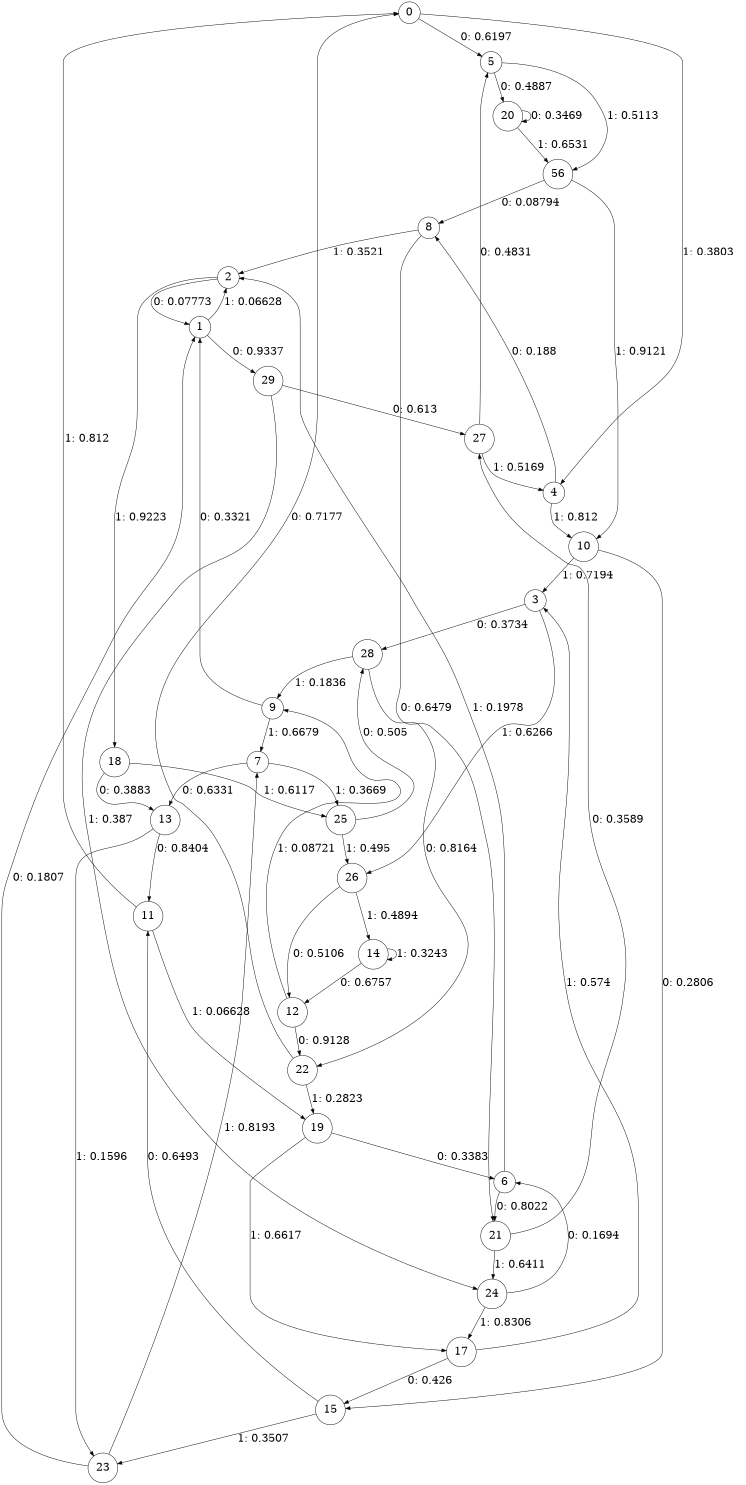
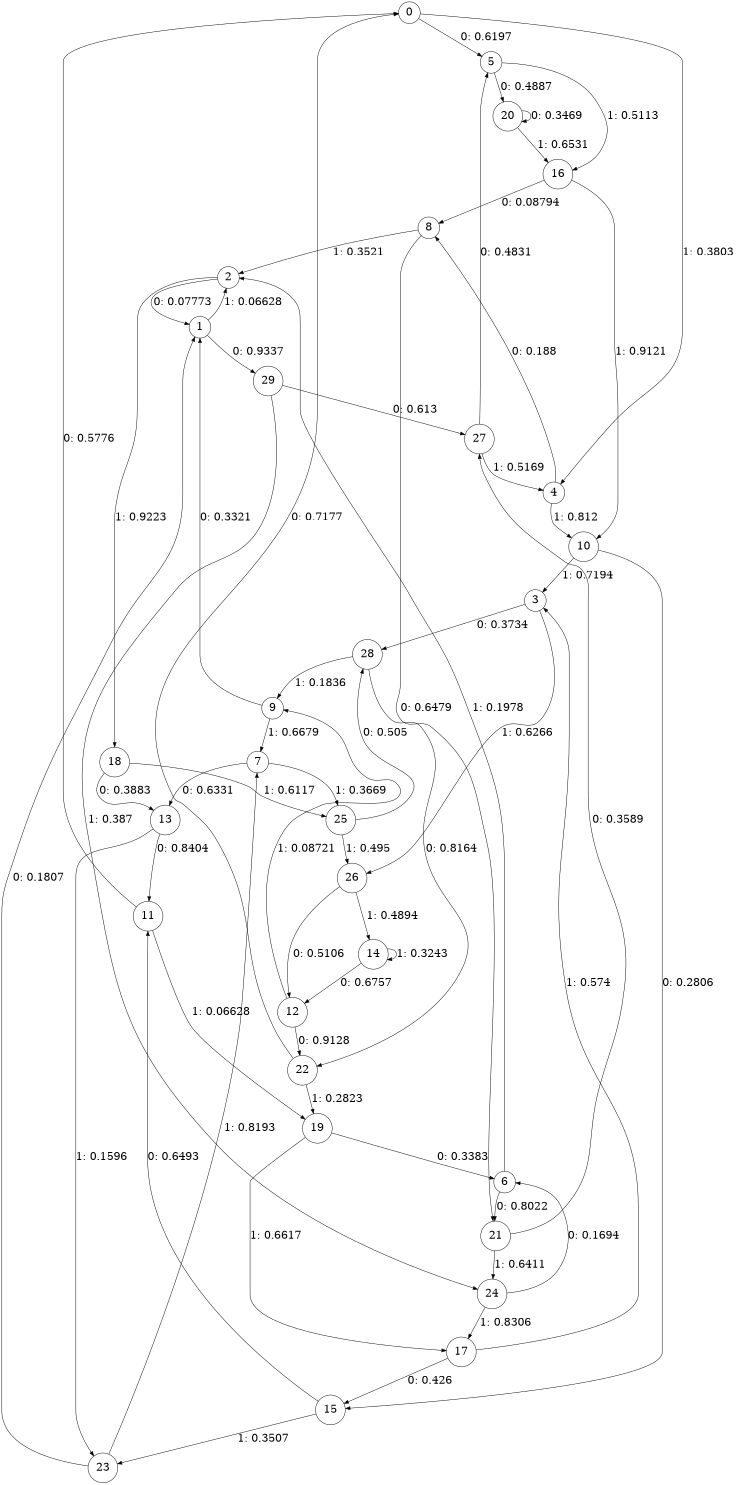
(558, 174) -> (558, 174)
(94, 439) -> (94, 439)
